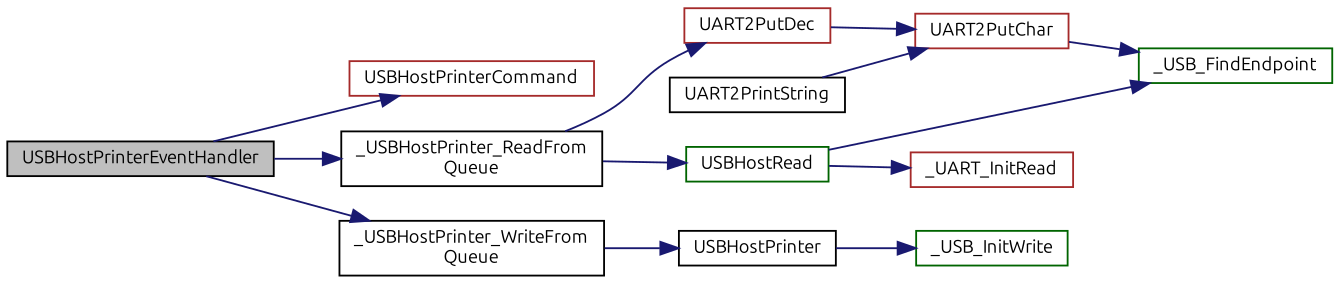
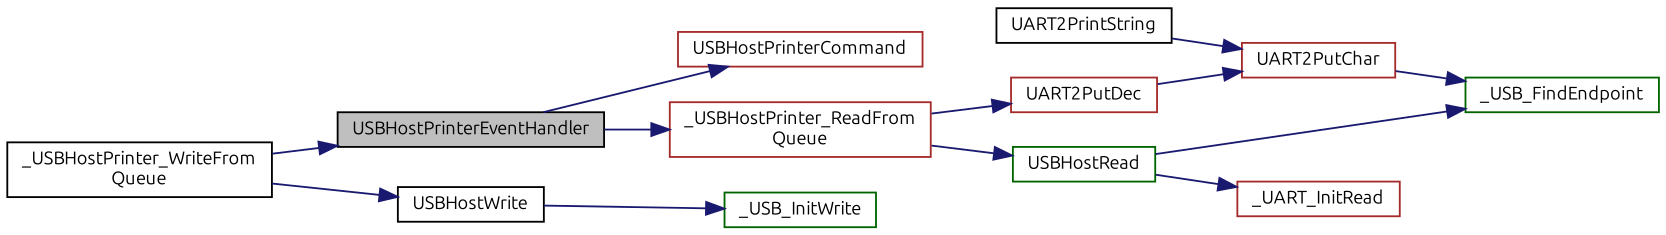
(472, 159) -> (800, 130)
(279, 196) -> (296, 151)
(757, 248) -> (471, 204)
